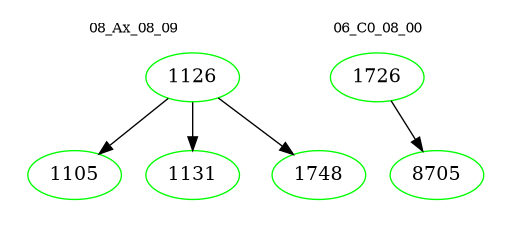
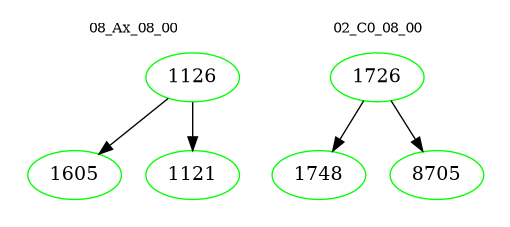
(134, 29) -> (134, 29)
(378, 29) -> (378, 29)
(242, 116) -> (352, 120)
(75, 175) -> (75, 175)
(193, 175) -> (193, 175)
